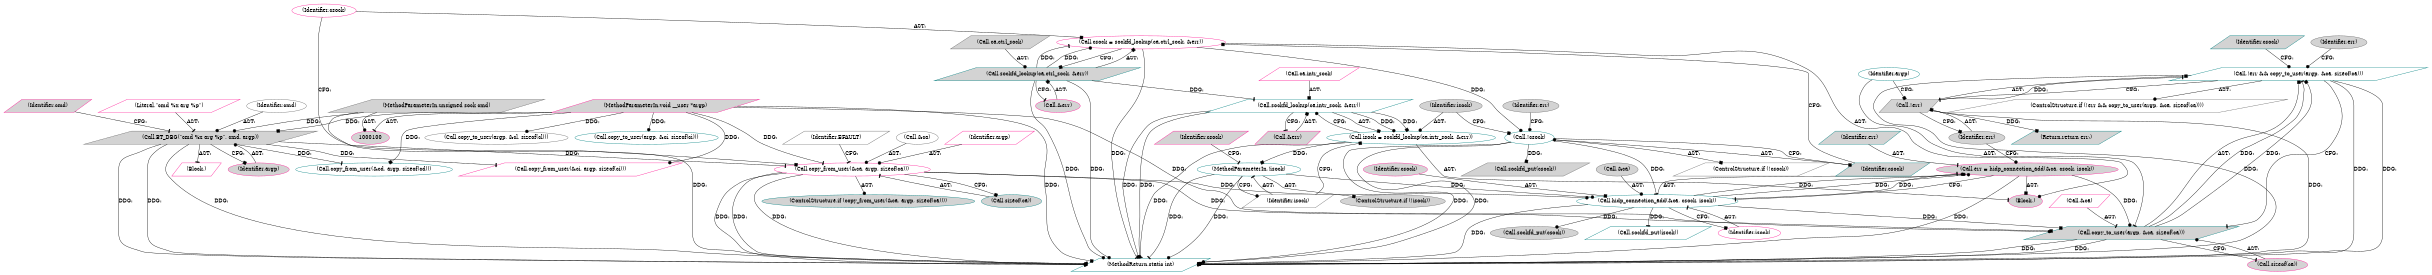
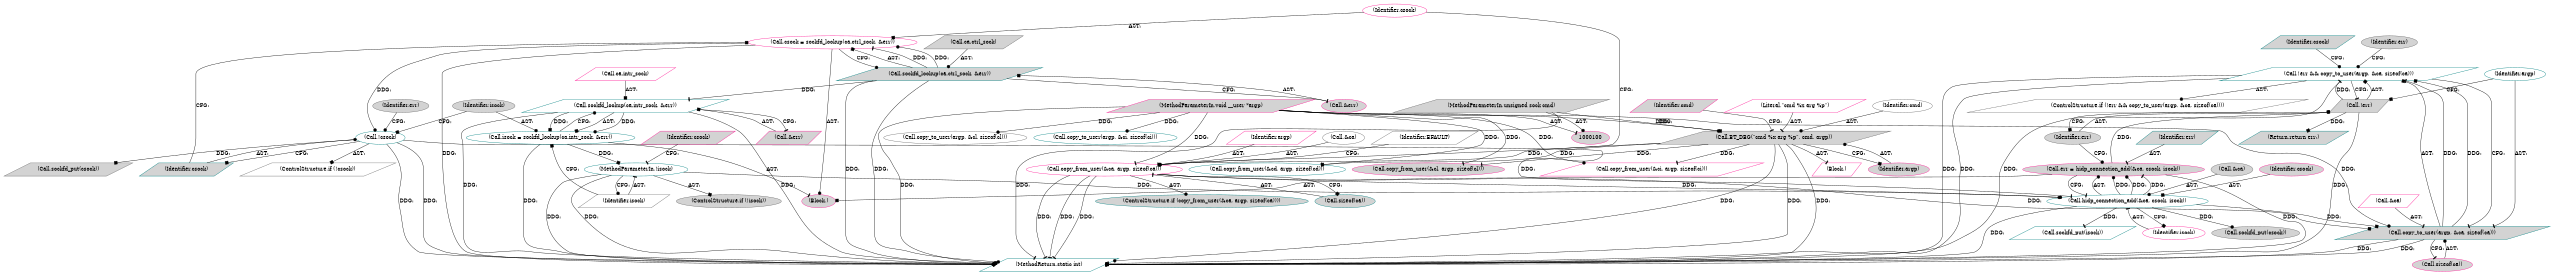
(1092, 58) -> (856, 61)
none -> (1428, 169)
(2108, 191) -> (2168, 120)
